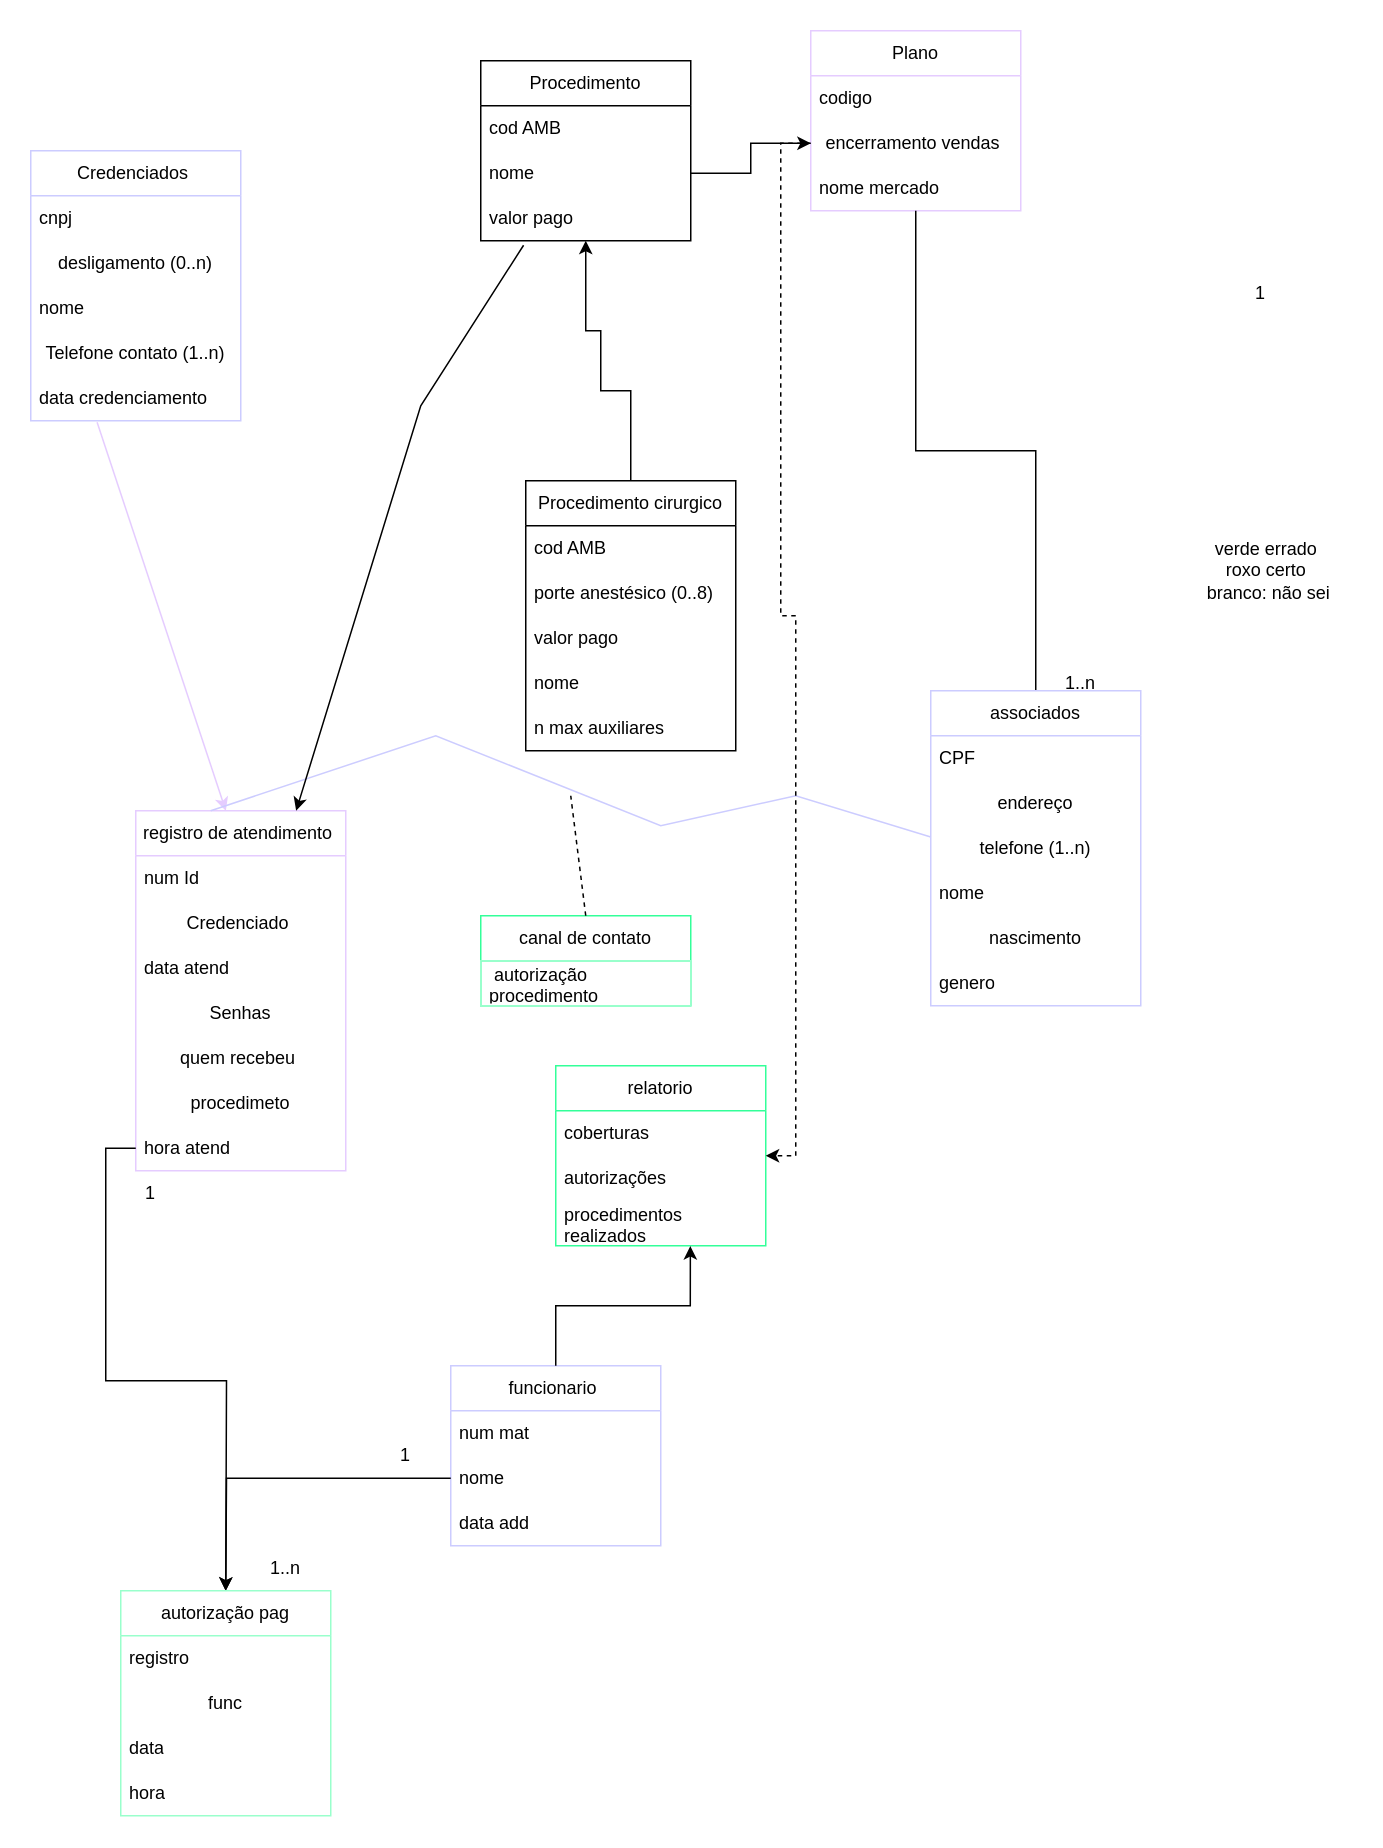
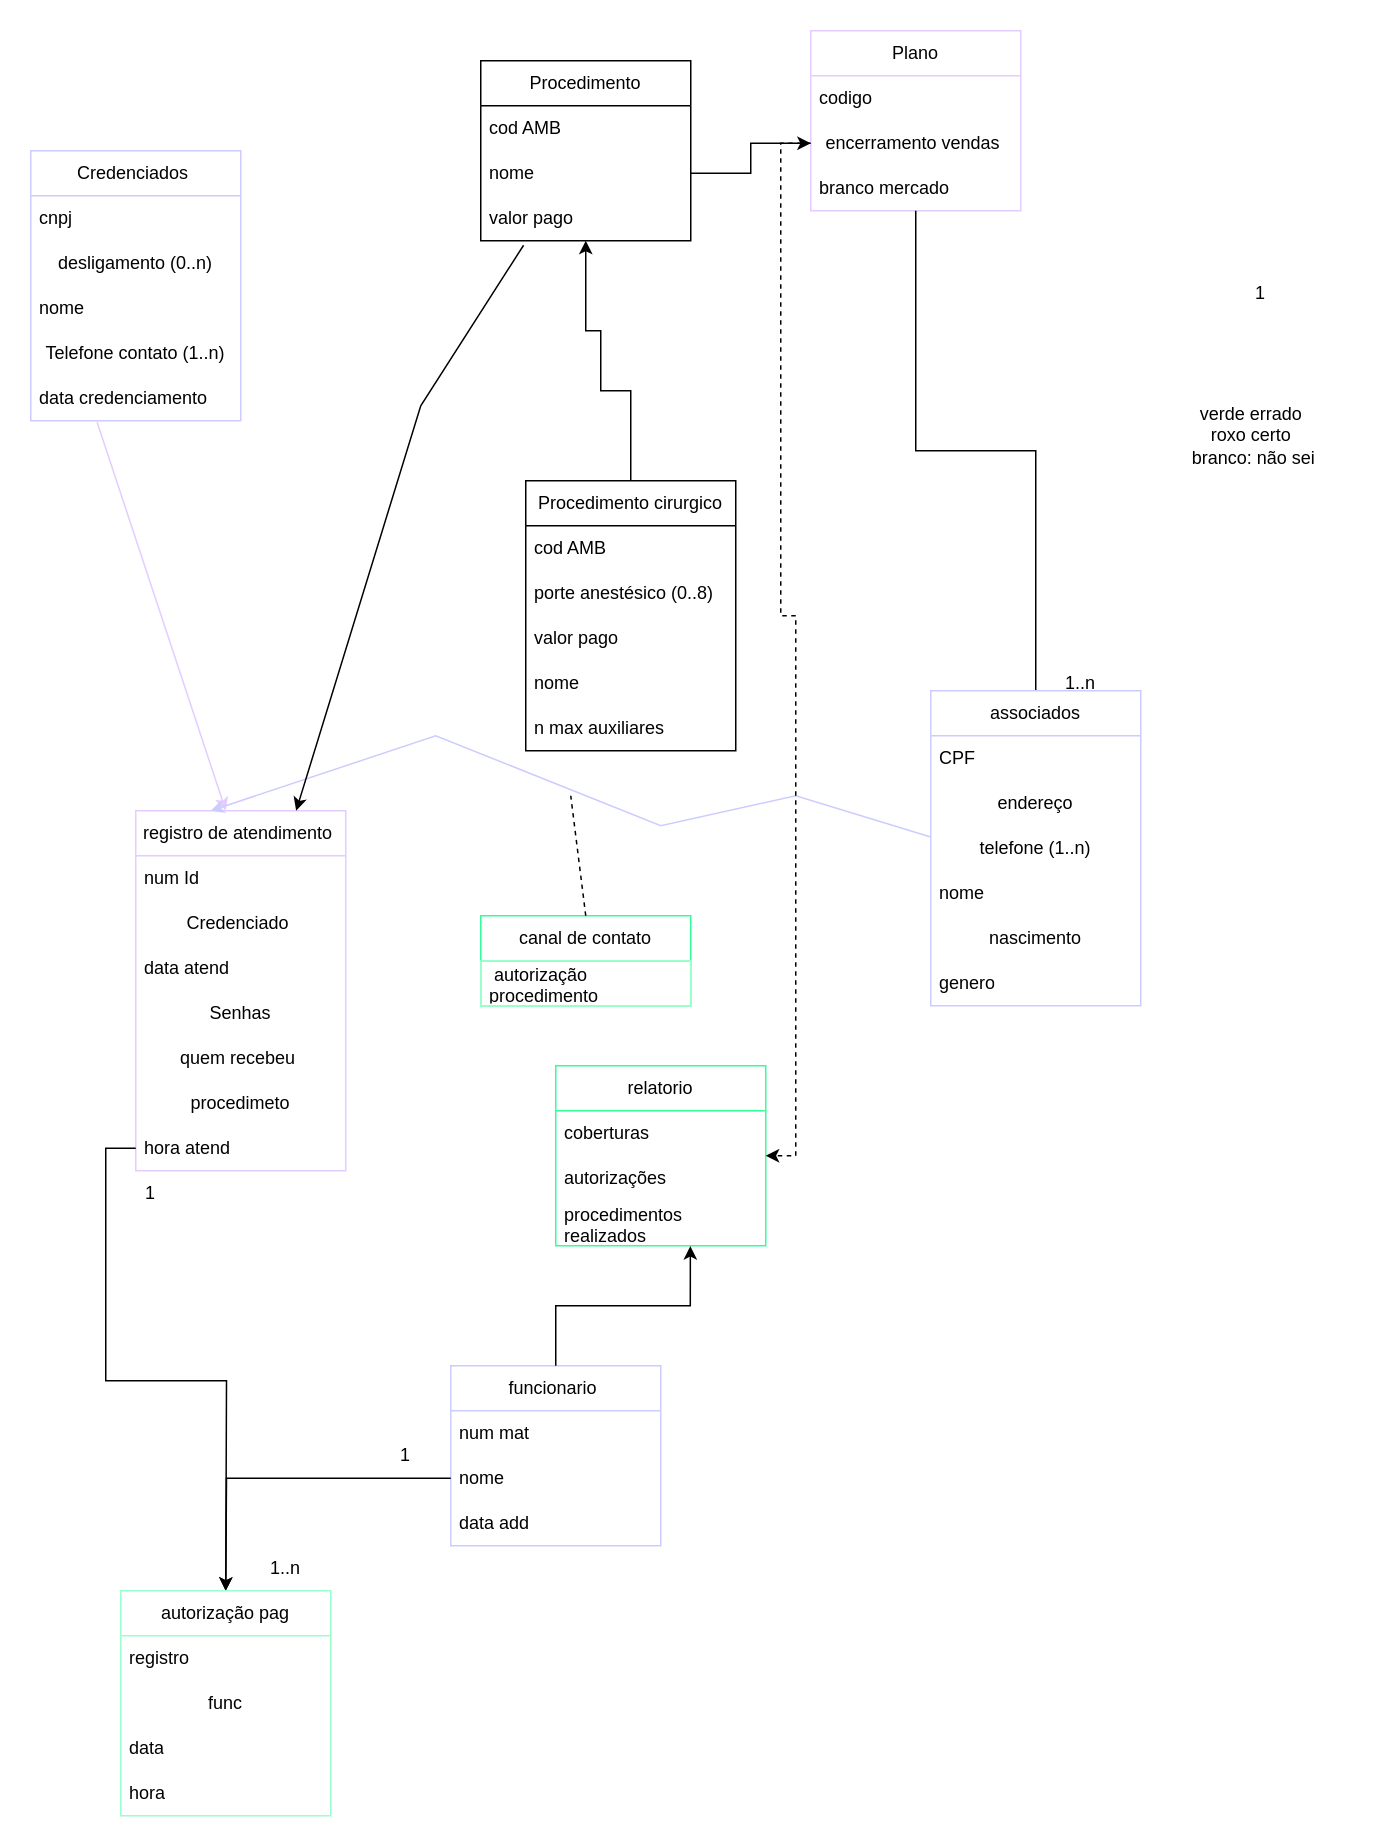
(878, 188) -> (888, 188)
(1268, 571) -> (1253, 436)
(217, 809) -> (222, 807)
